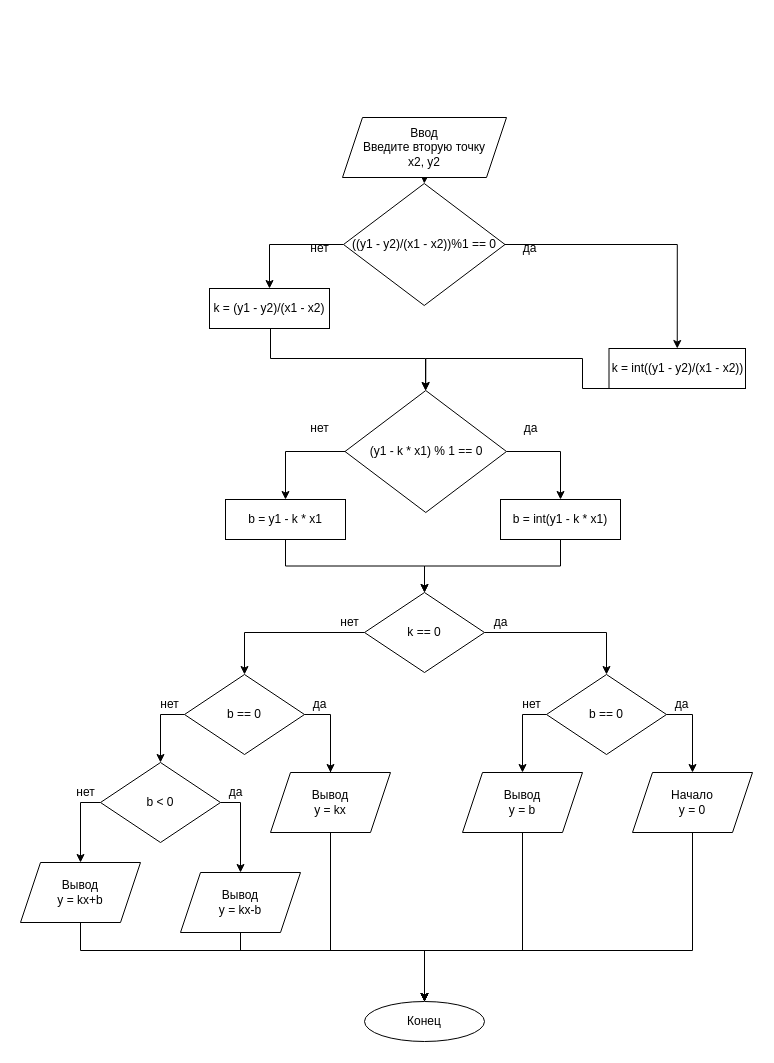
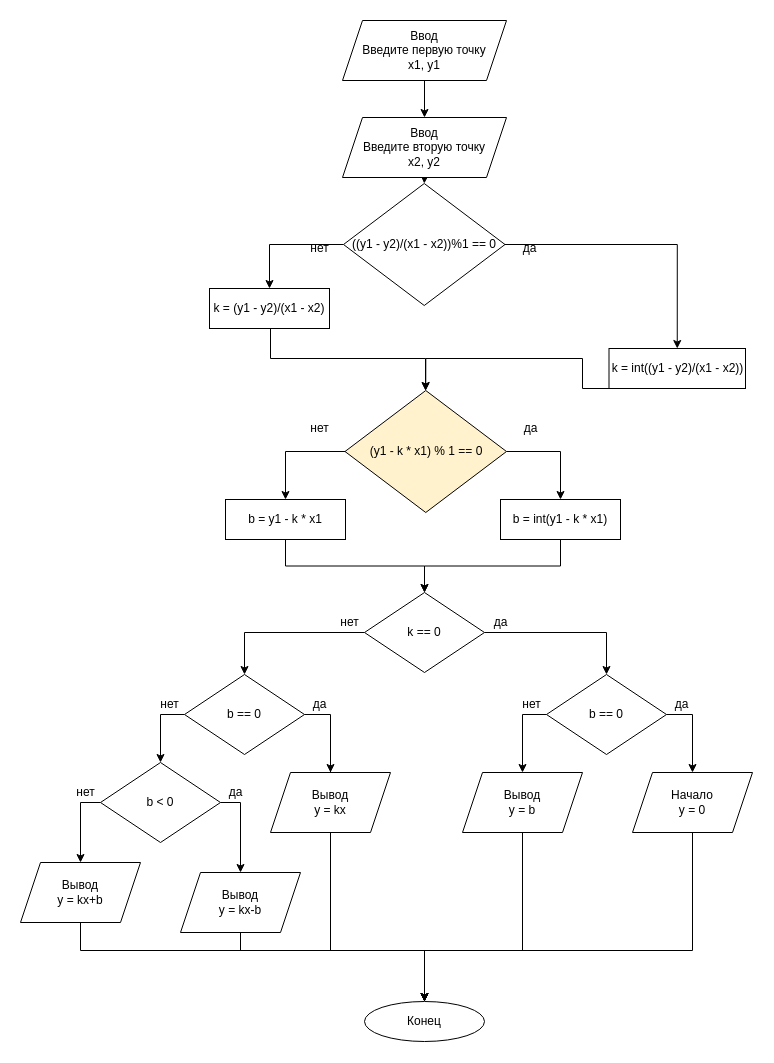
none -> (425, 51)
none -> (425, 96)
(426, 452) -> (426, 452)
